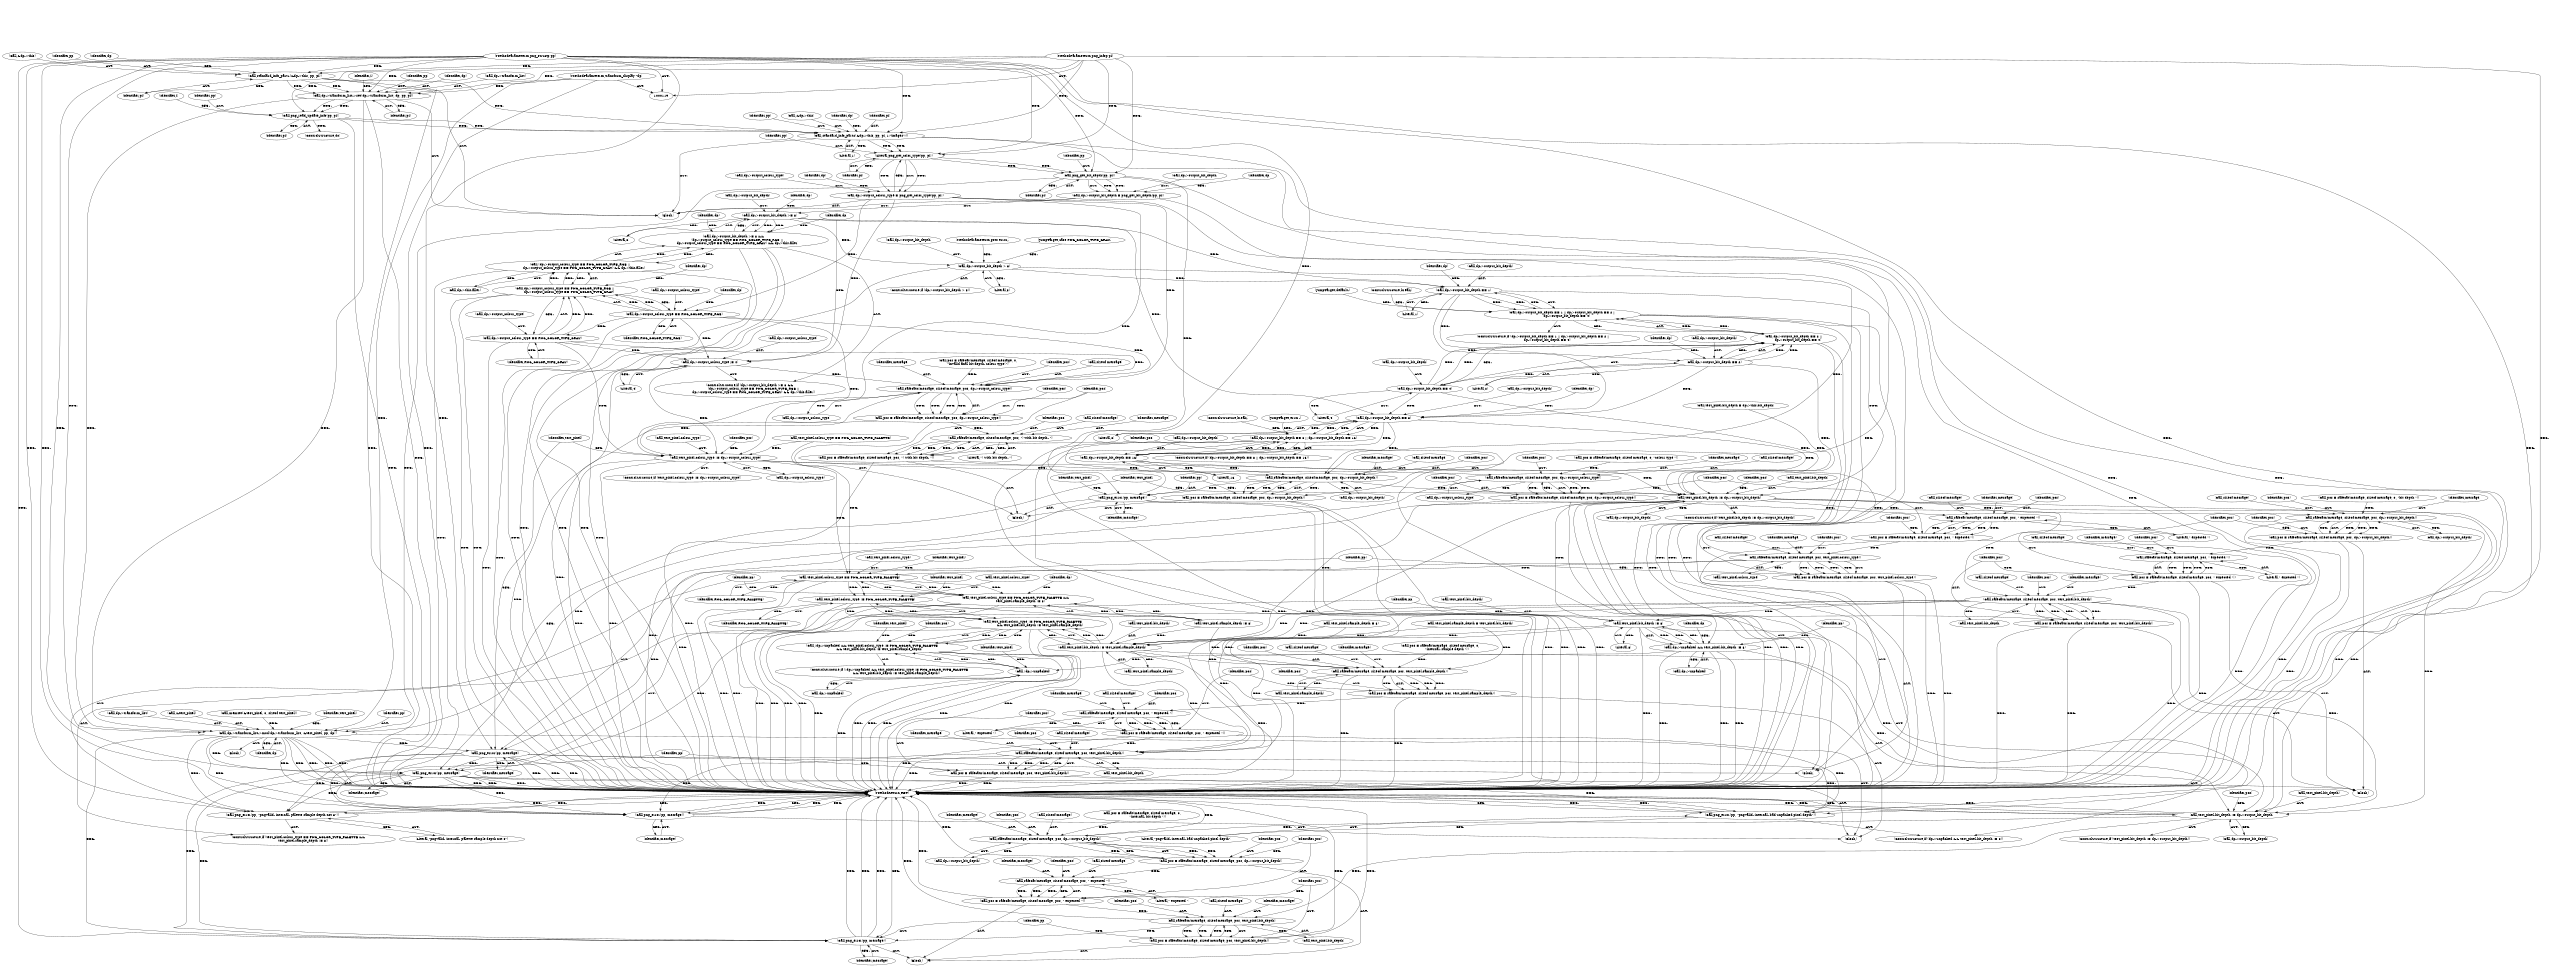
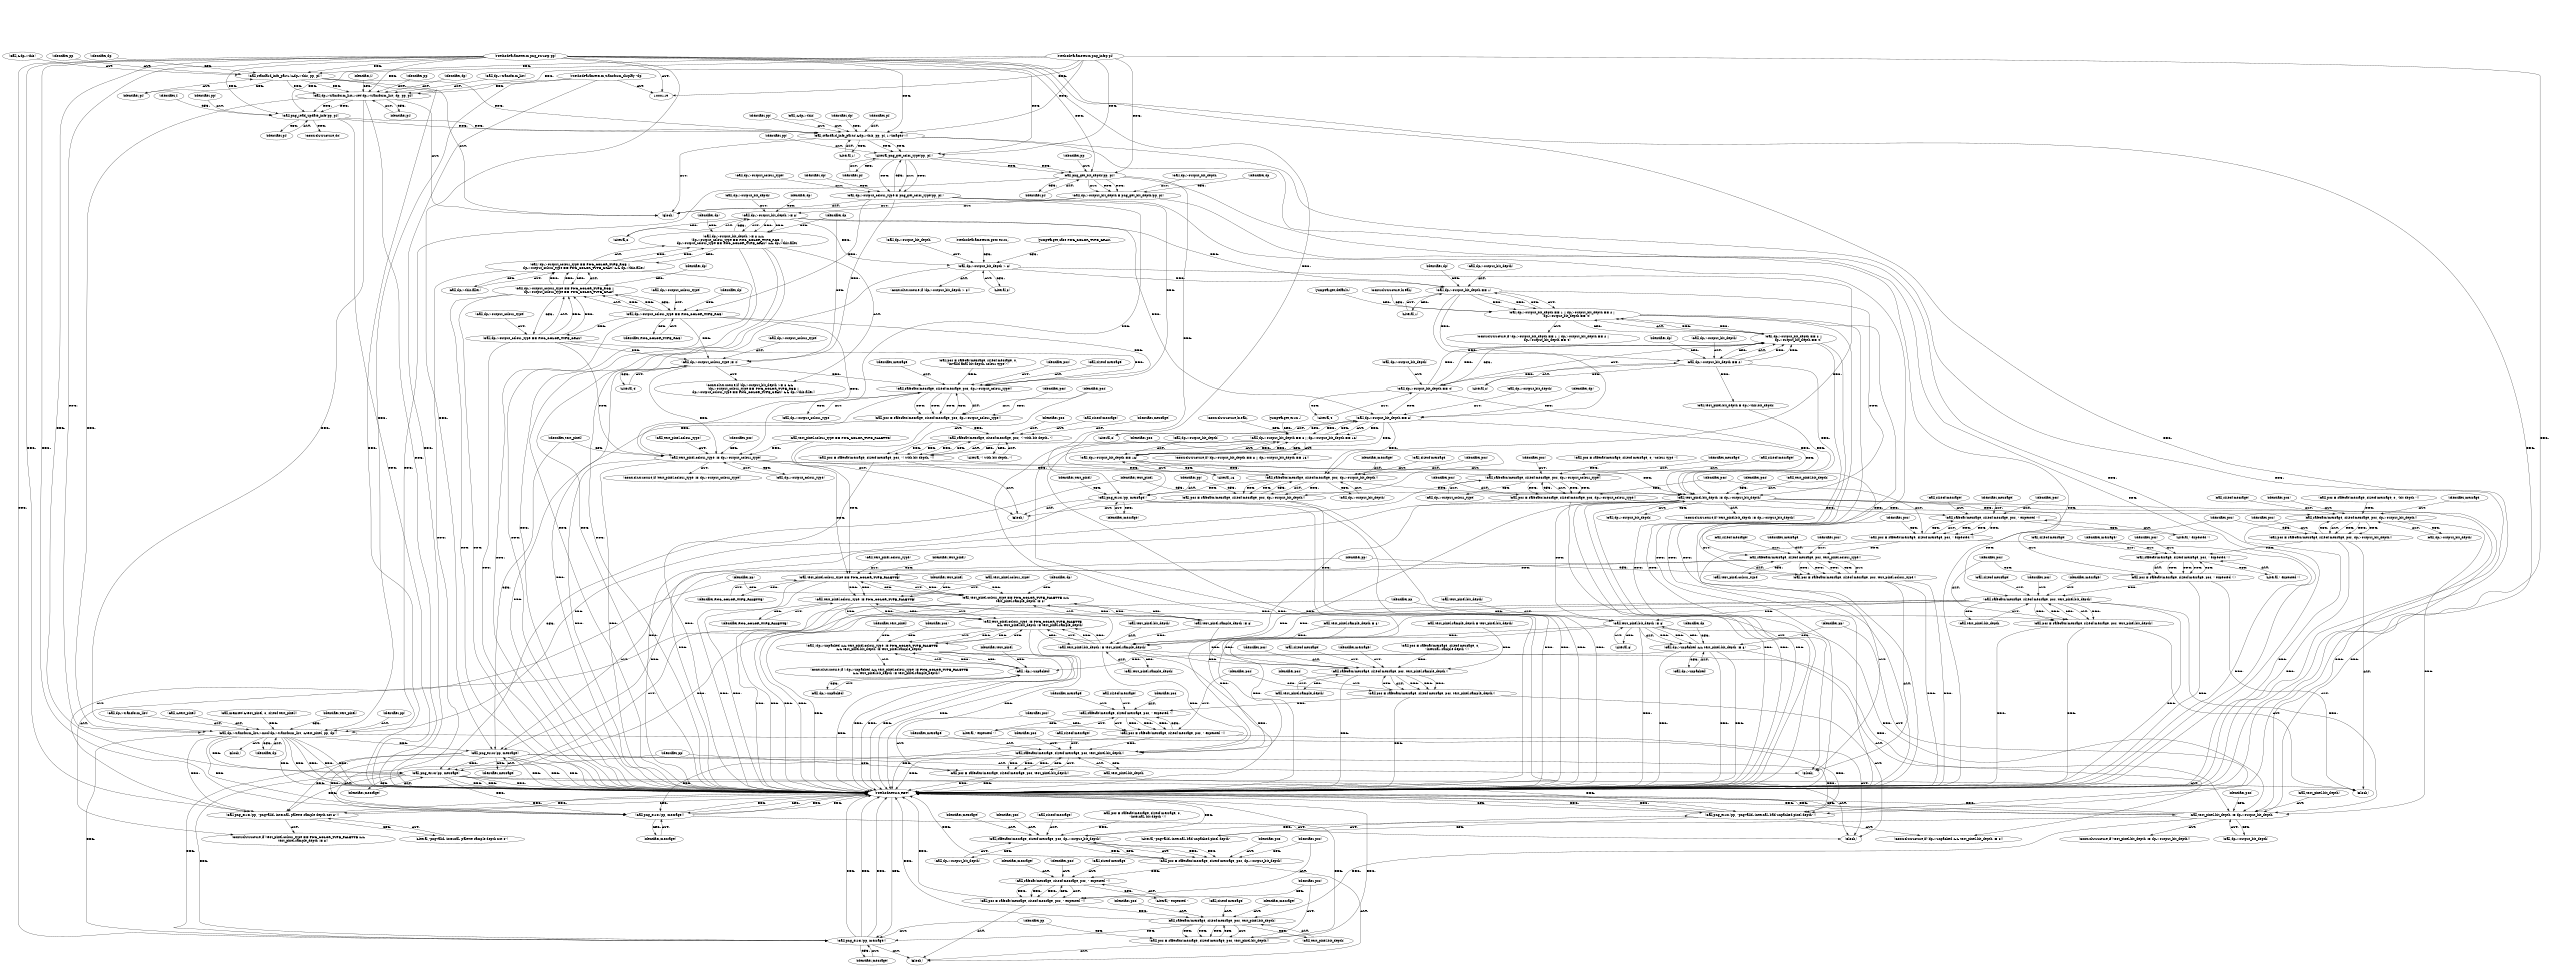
none -> (322, 63)
(1063, 76) -> (1063, 76)
(538, 362) -> none
(1888, 381) -> (1945, 590)
(1578, 413) -> (1724, 383)
(1339, 635) -> none
